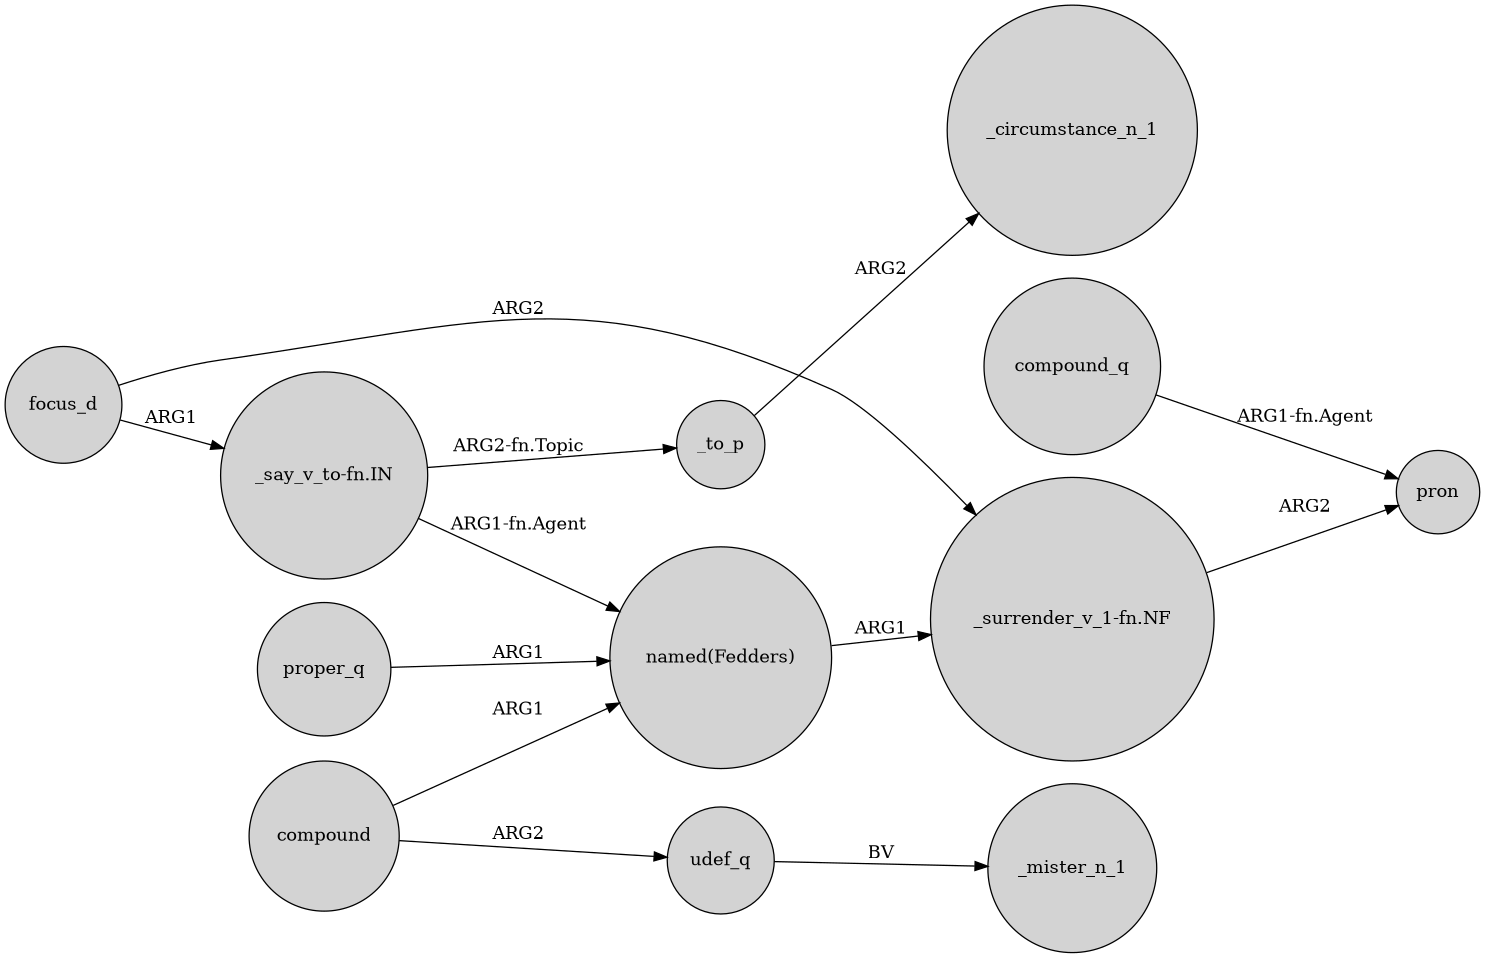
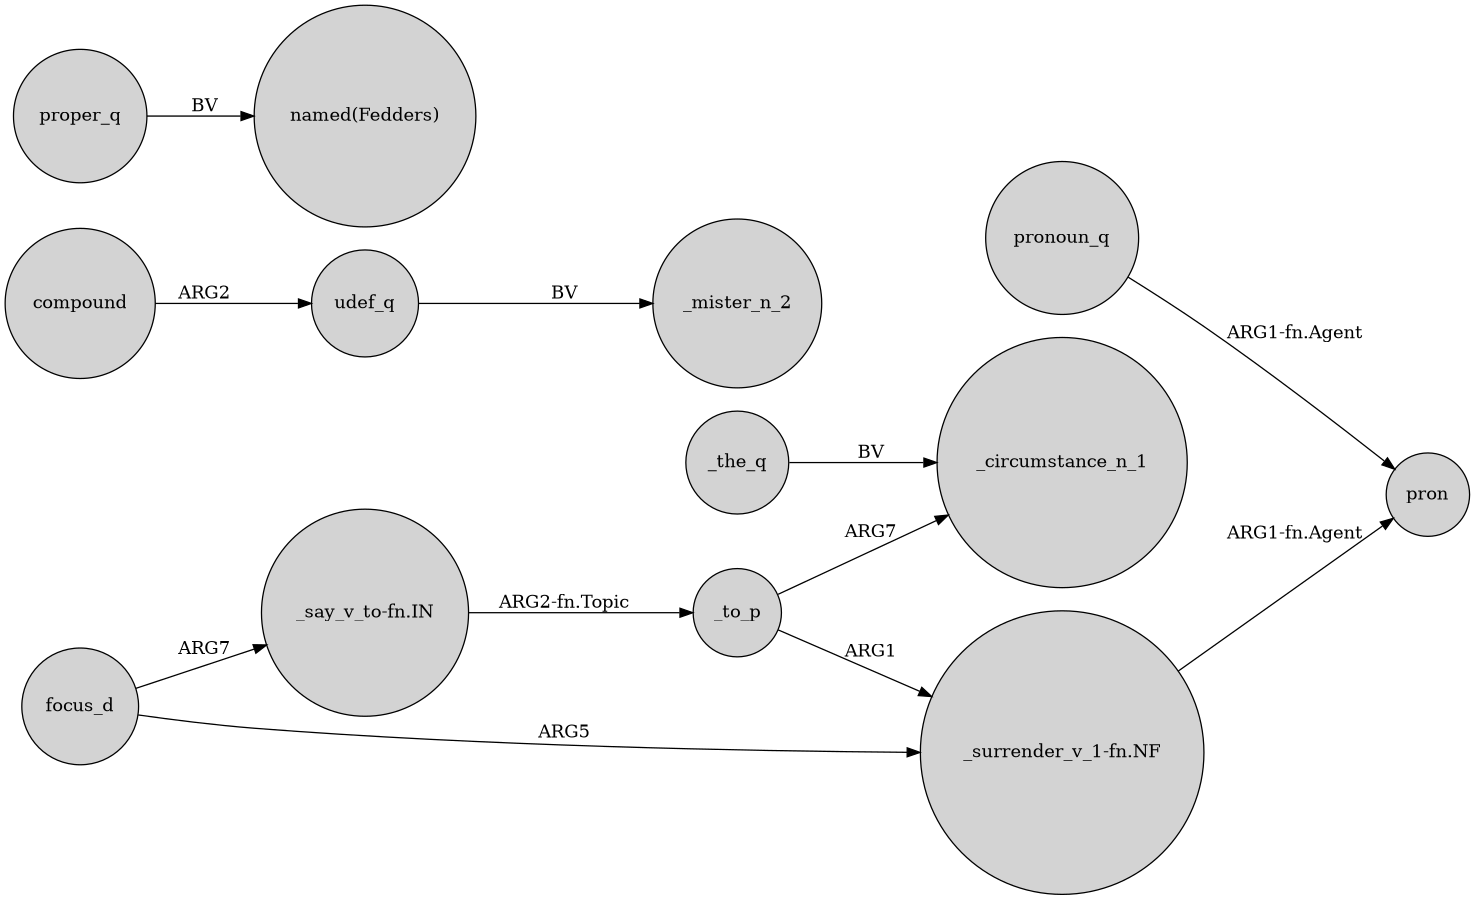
(881, 270) -> (871, 533)
(519, 309) -> (564, 733)
(1072, 366) -> (1062, 238)
(171, 418) -> (205, 649)
none -> (737, 463)
(1305, 507) -> (1295, 534)
(513, 562) -> none
(875, 641) -> (849, 661)
(519, 653) -> (205, 106)
(500, 757) -> none
(1072, 868) -> (737, 303)
